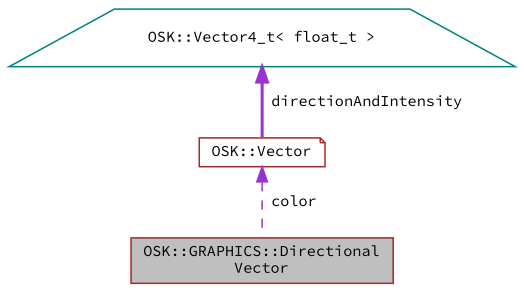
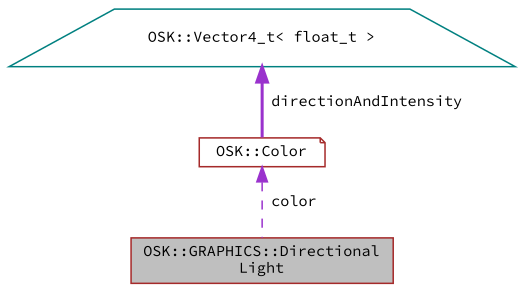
(262, 152) -> (262, 152)
(262, 261) -> (262, 261)
